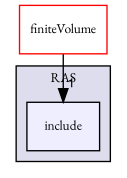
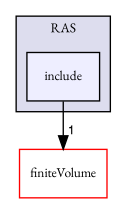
(63, 74) -> (63, 120)
